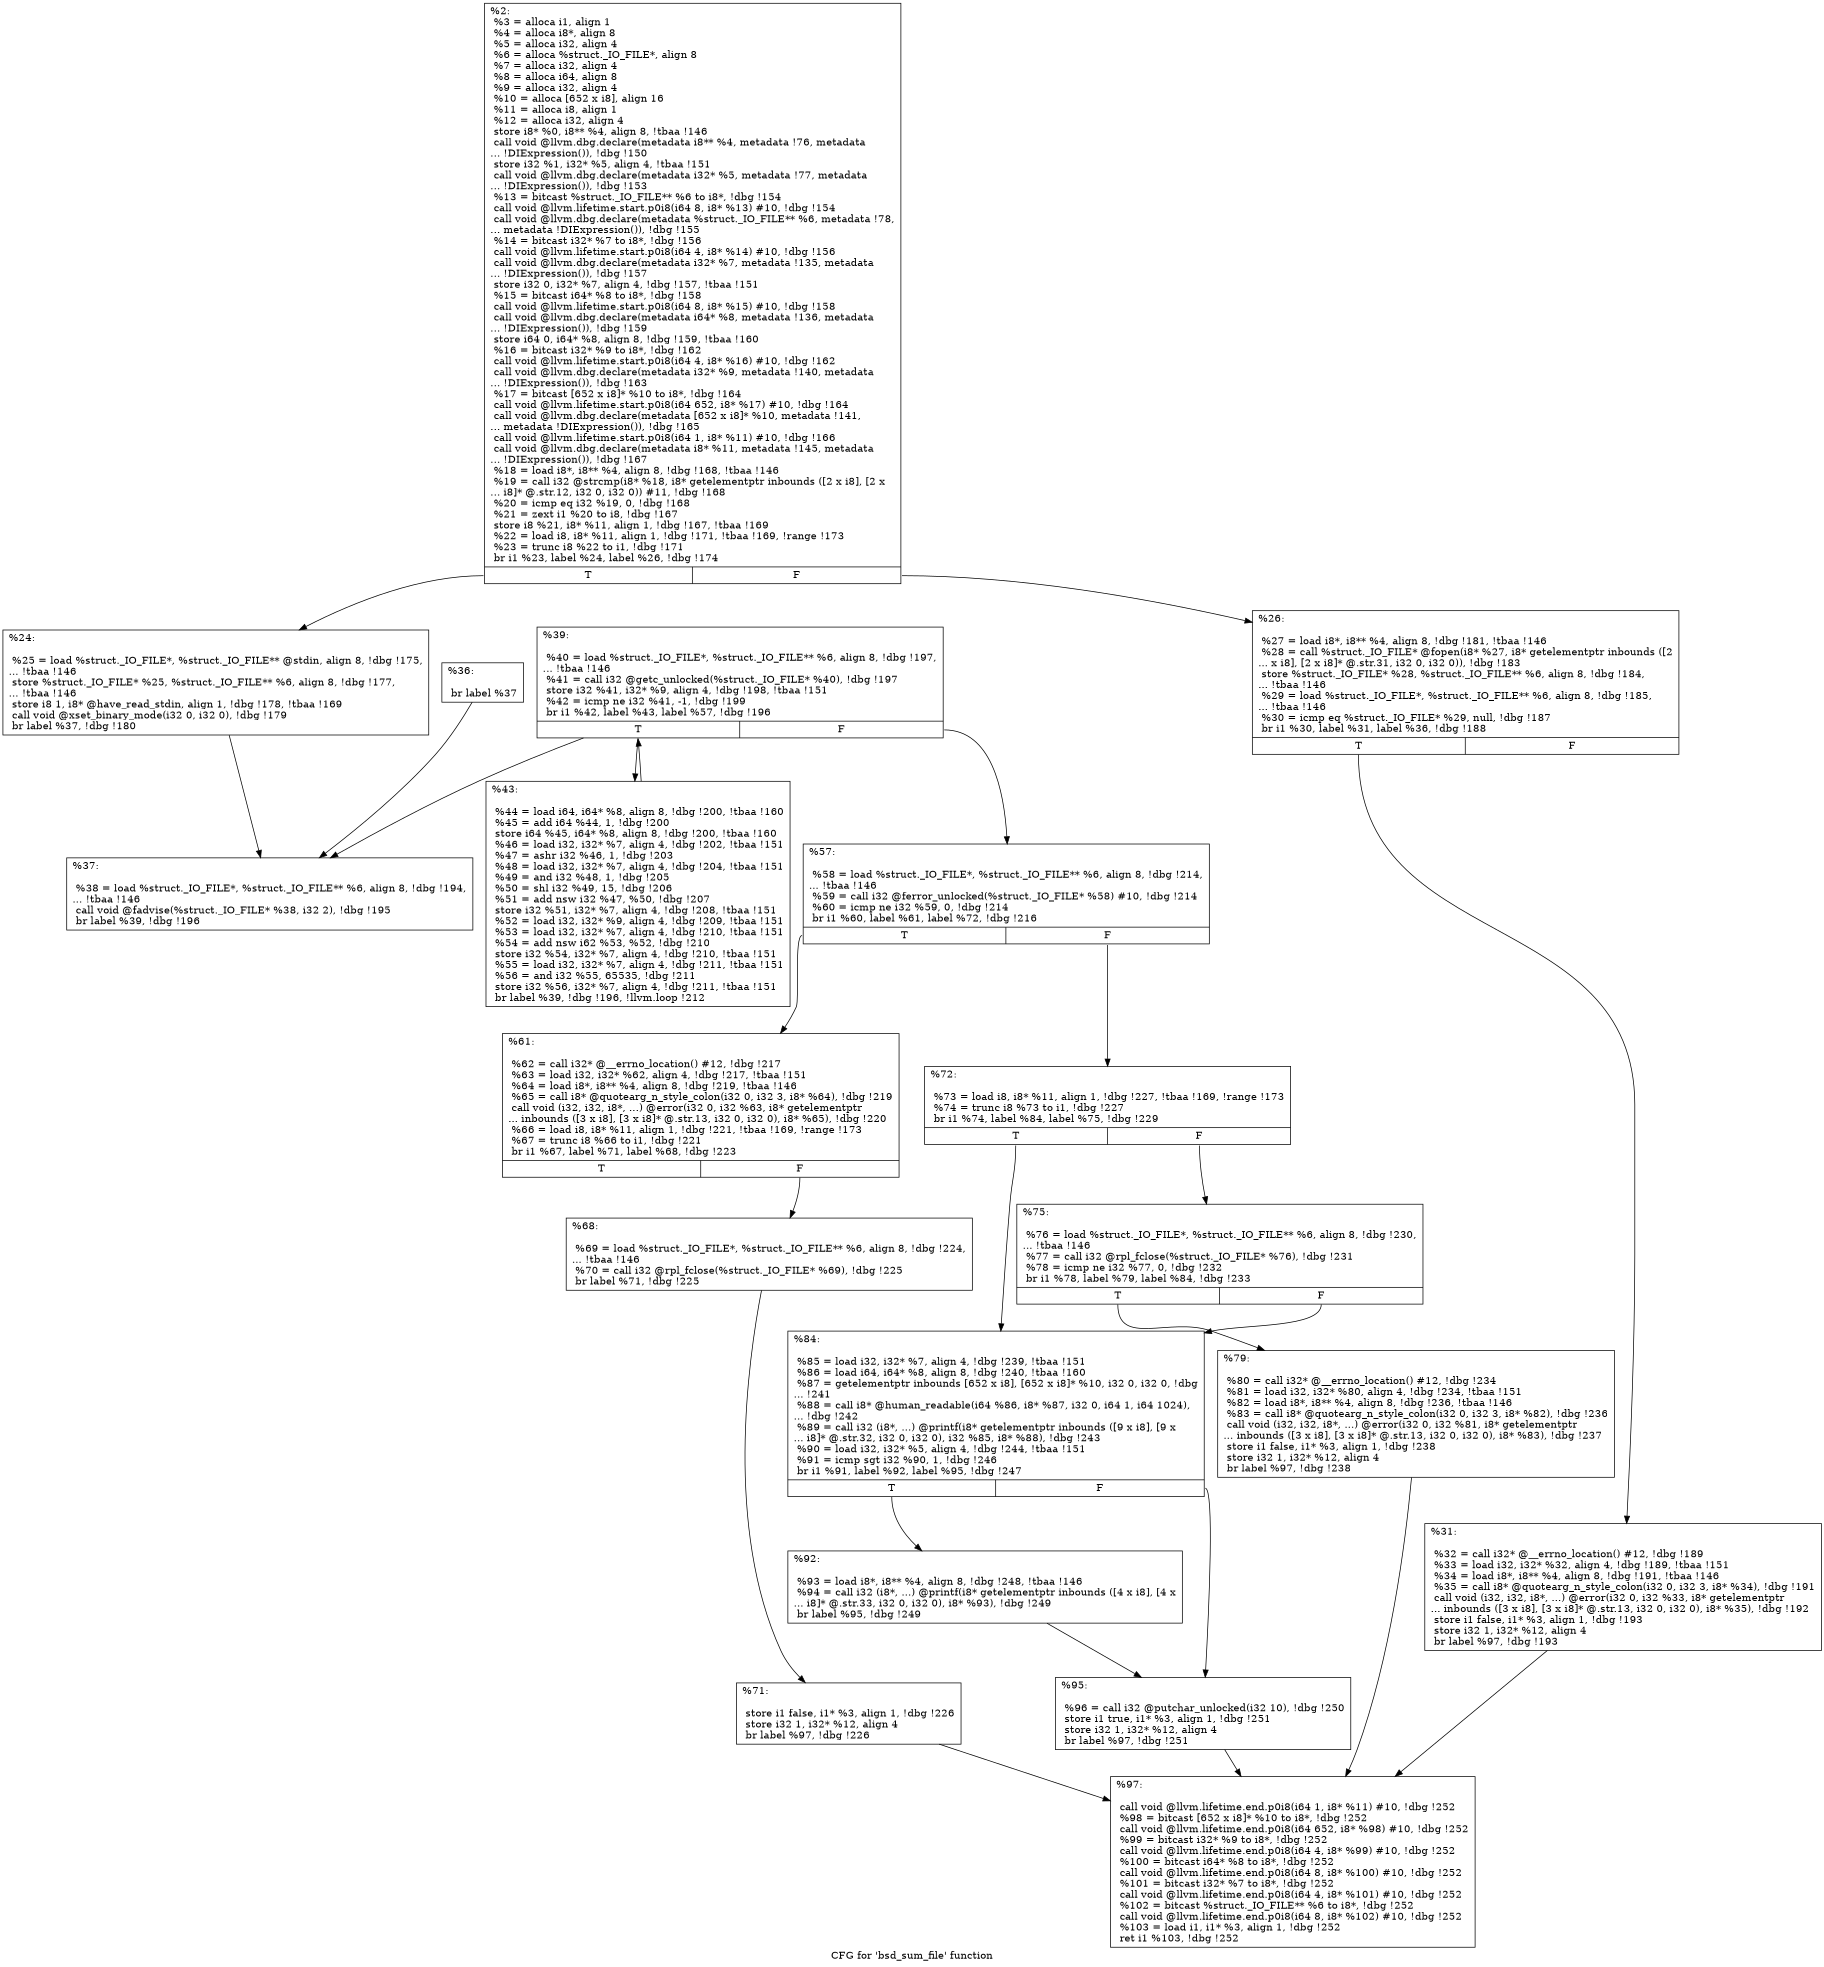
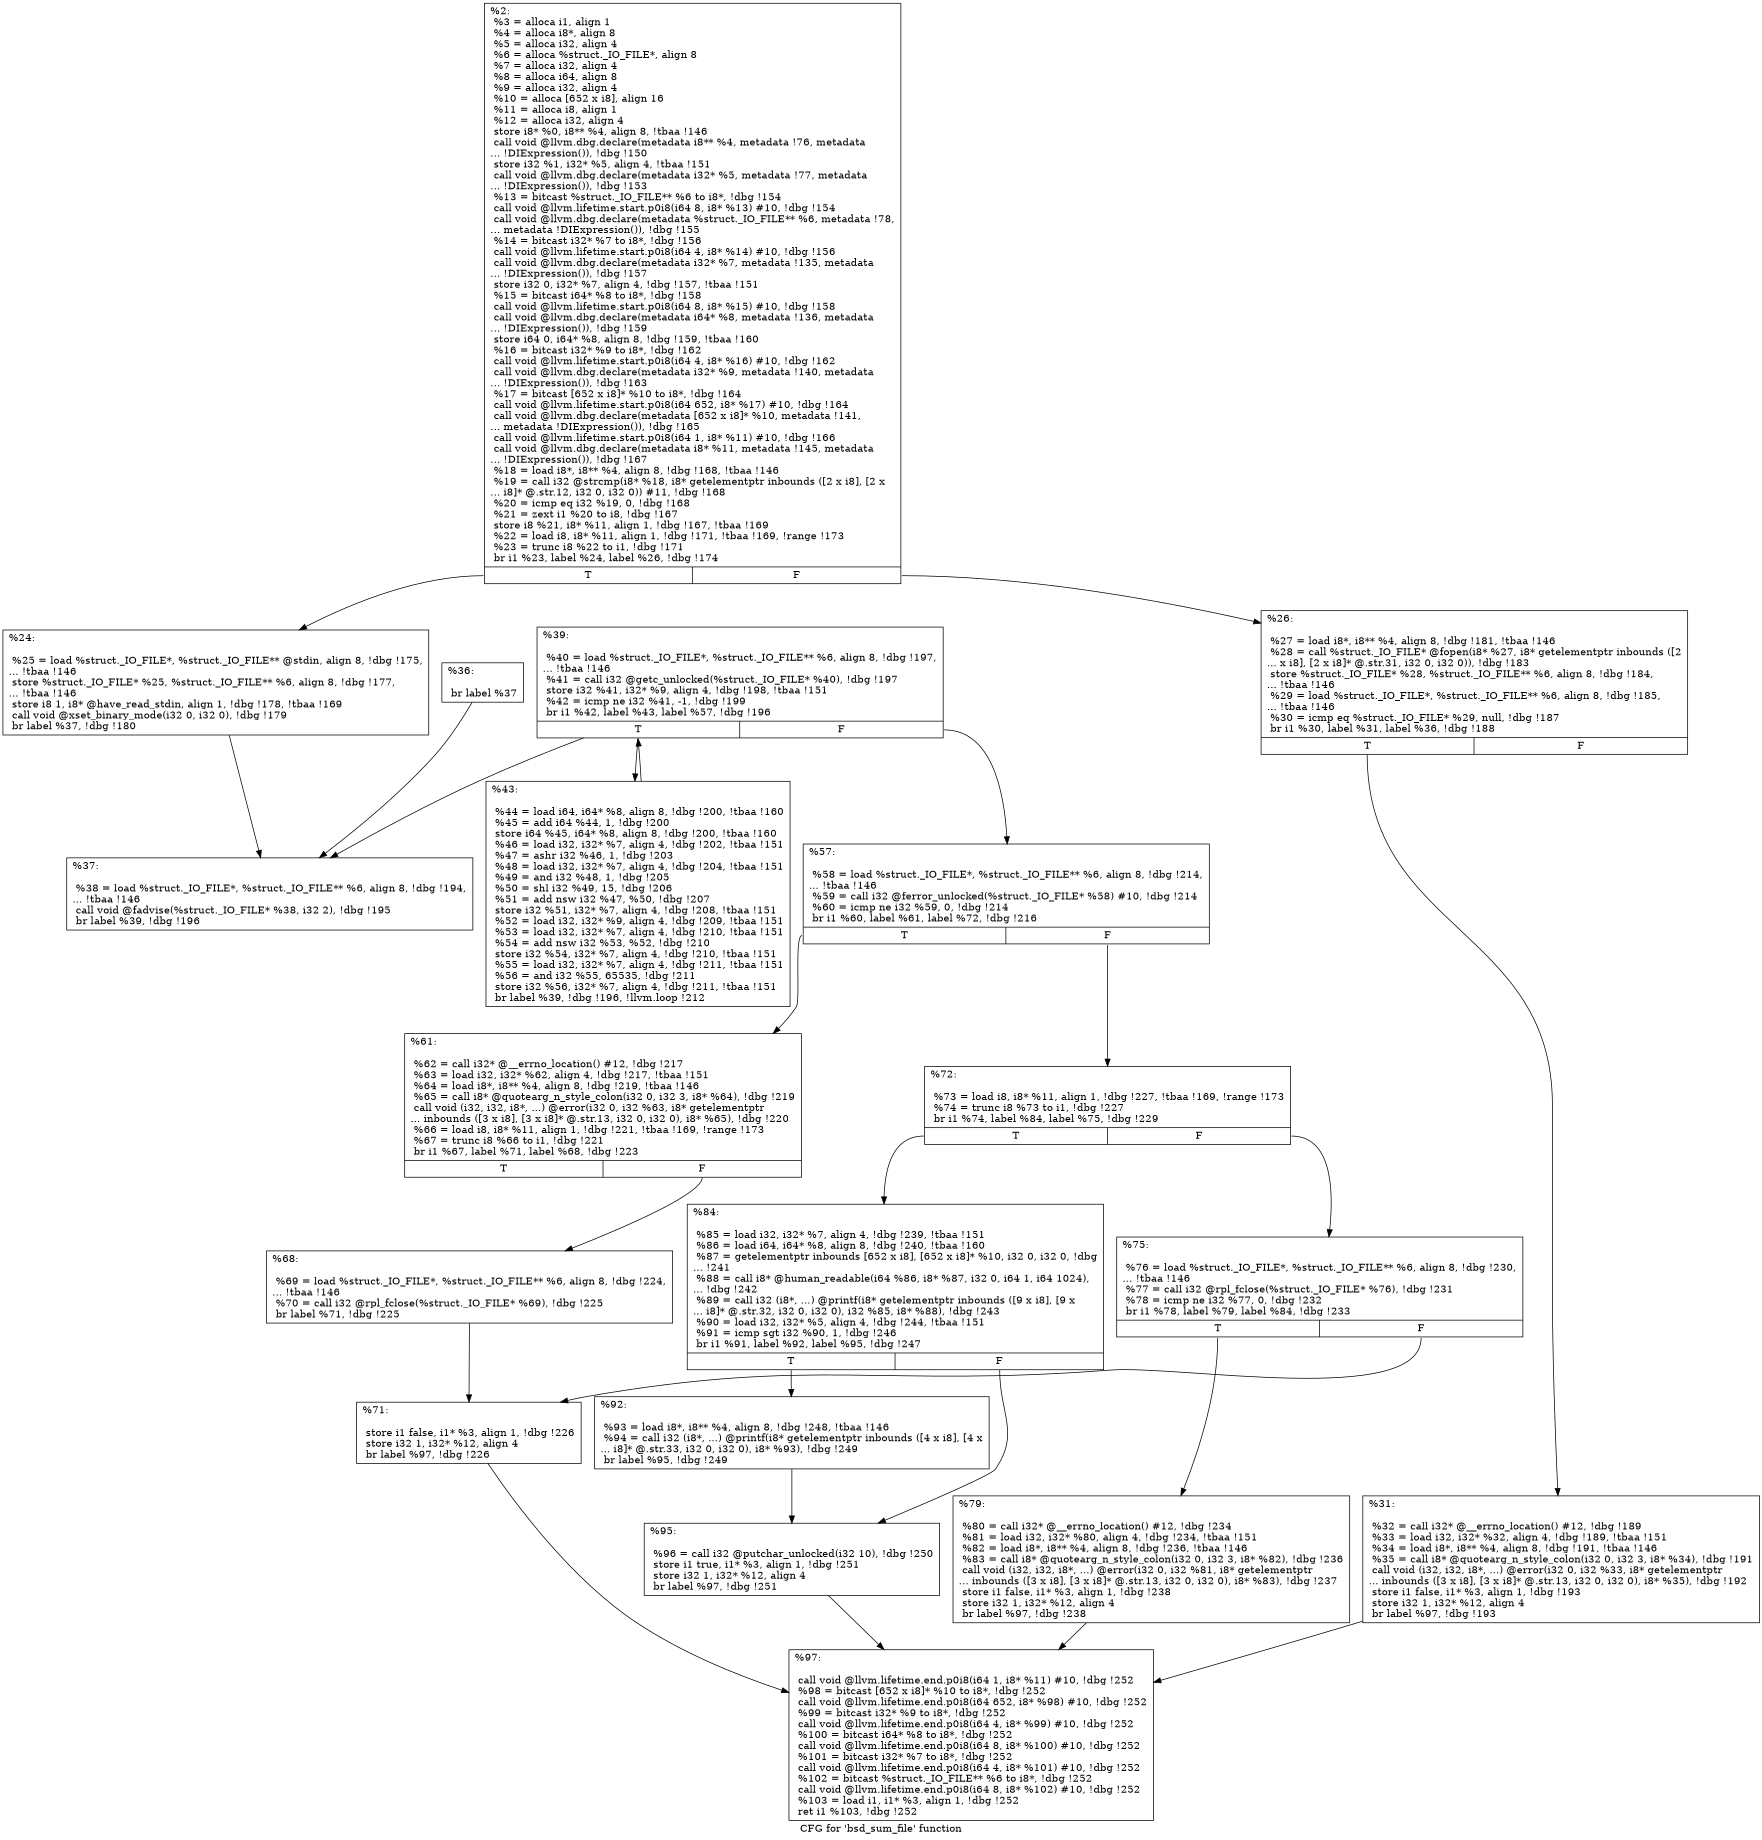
(601, 943) -> (601, 943)
(1270, 1325) -> (1024, 1375)
